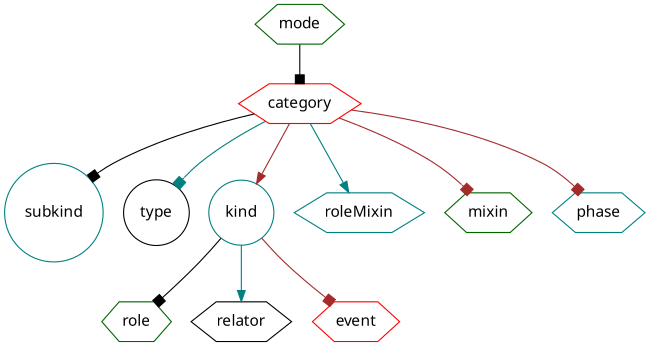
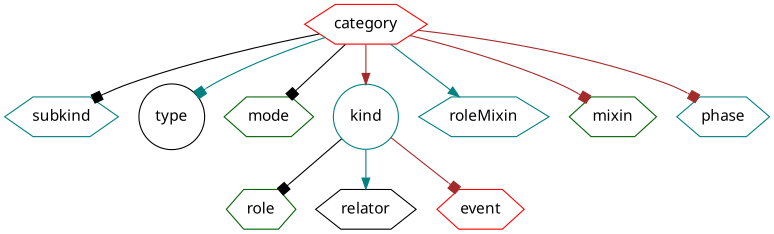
(300, 59) -> (321, 67)
(54, 213) -> (62, 117)
